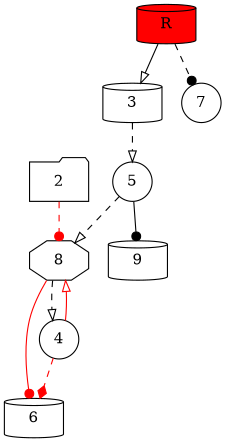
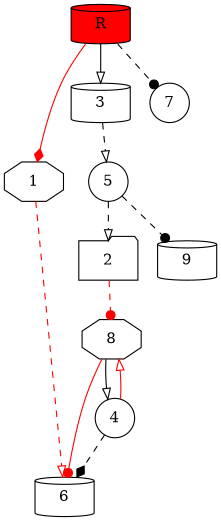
none -> (34, 182)
(101, 216) -> (108, 216)
(135, 217) -> (142, 215)
(52, 295) -> (106, 374)
(49, 372) -> (94, 450)
